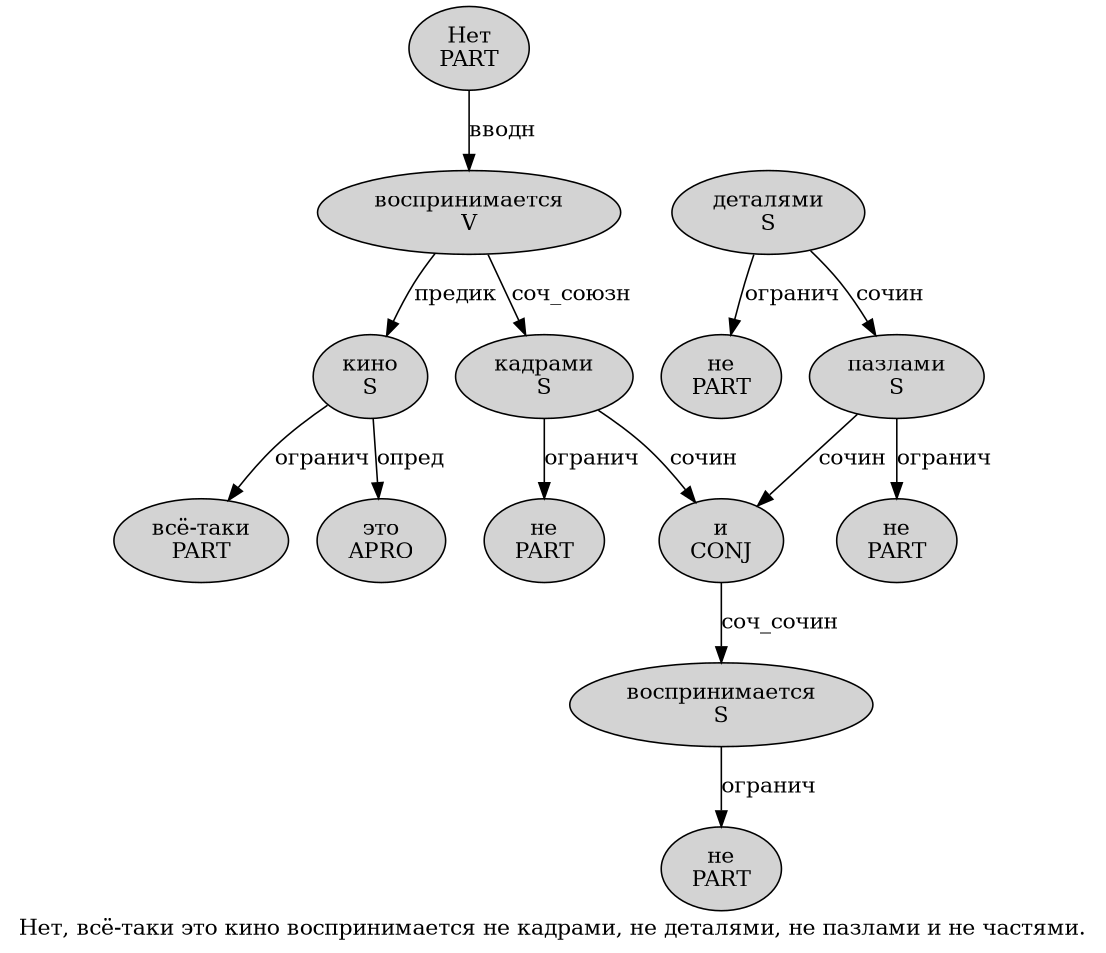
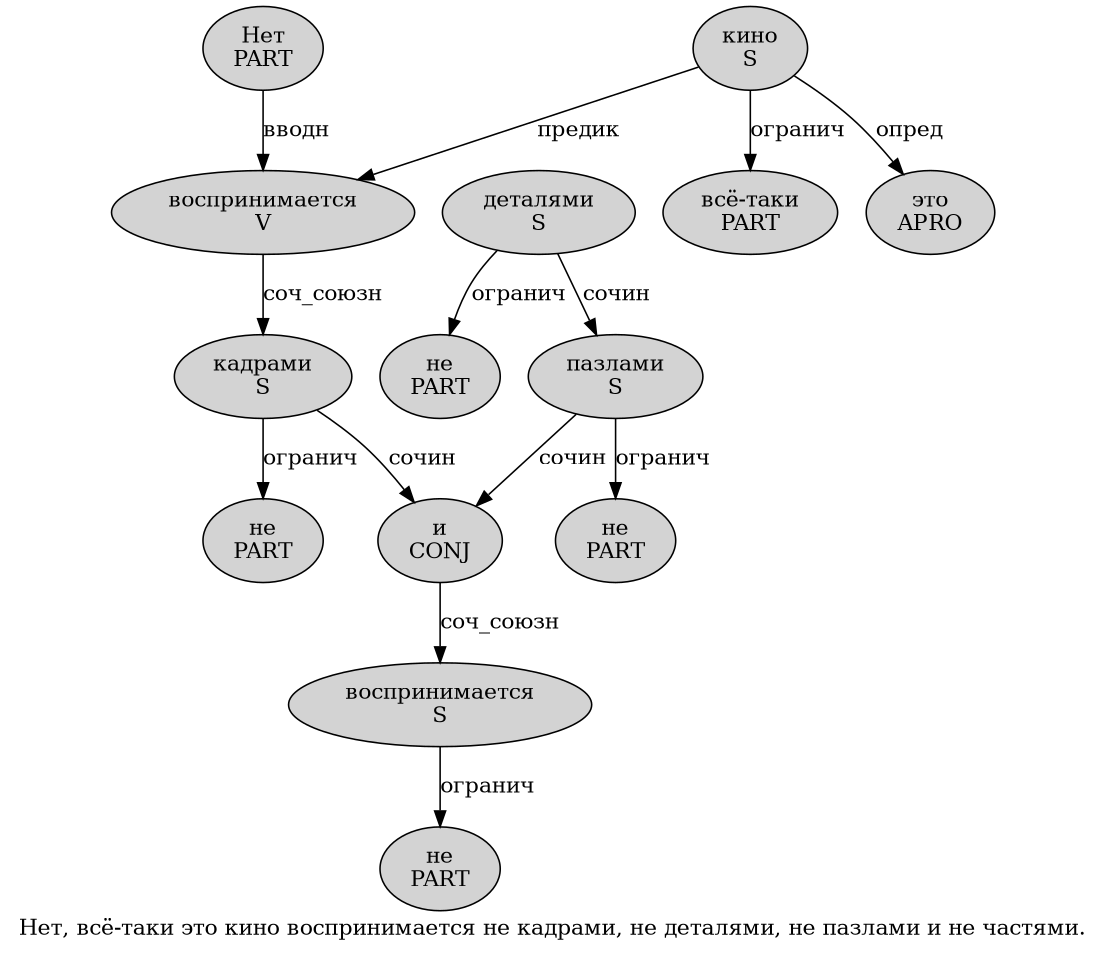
(412, 286) -> (536, 121)
(780, 623) -> (500, 623)
